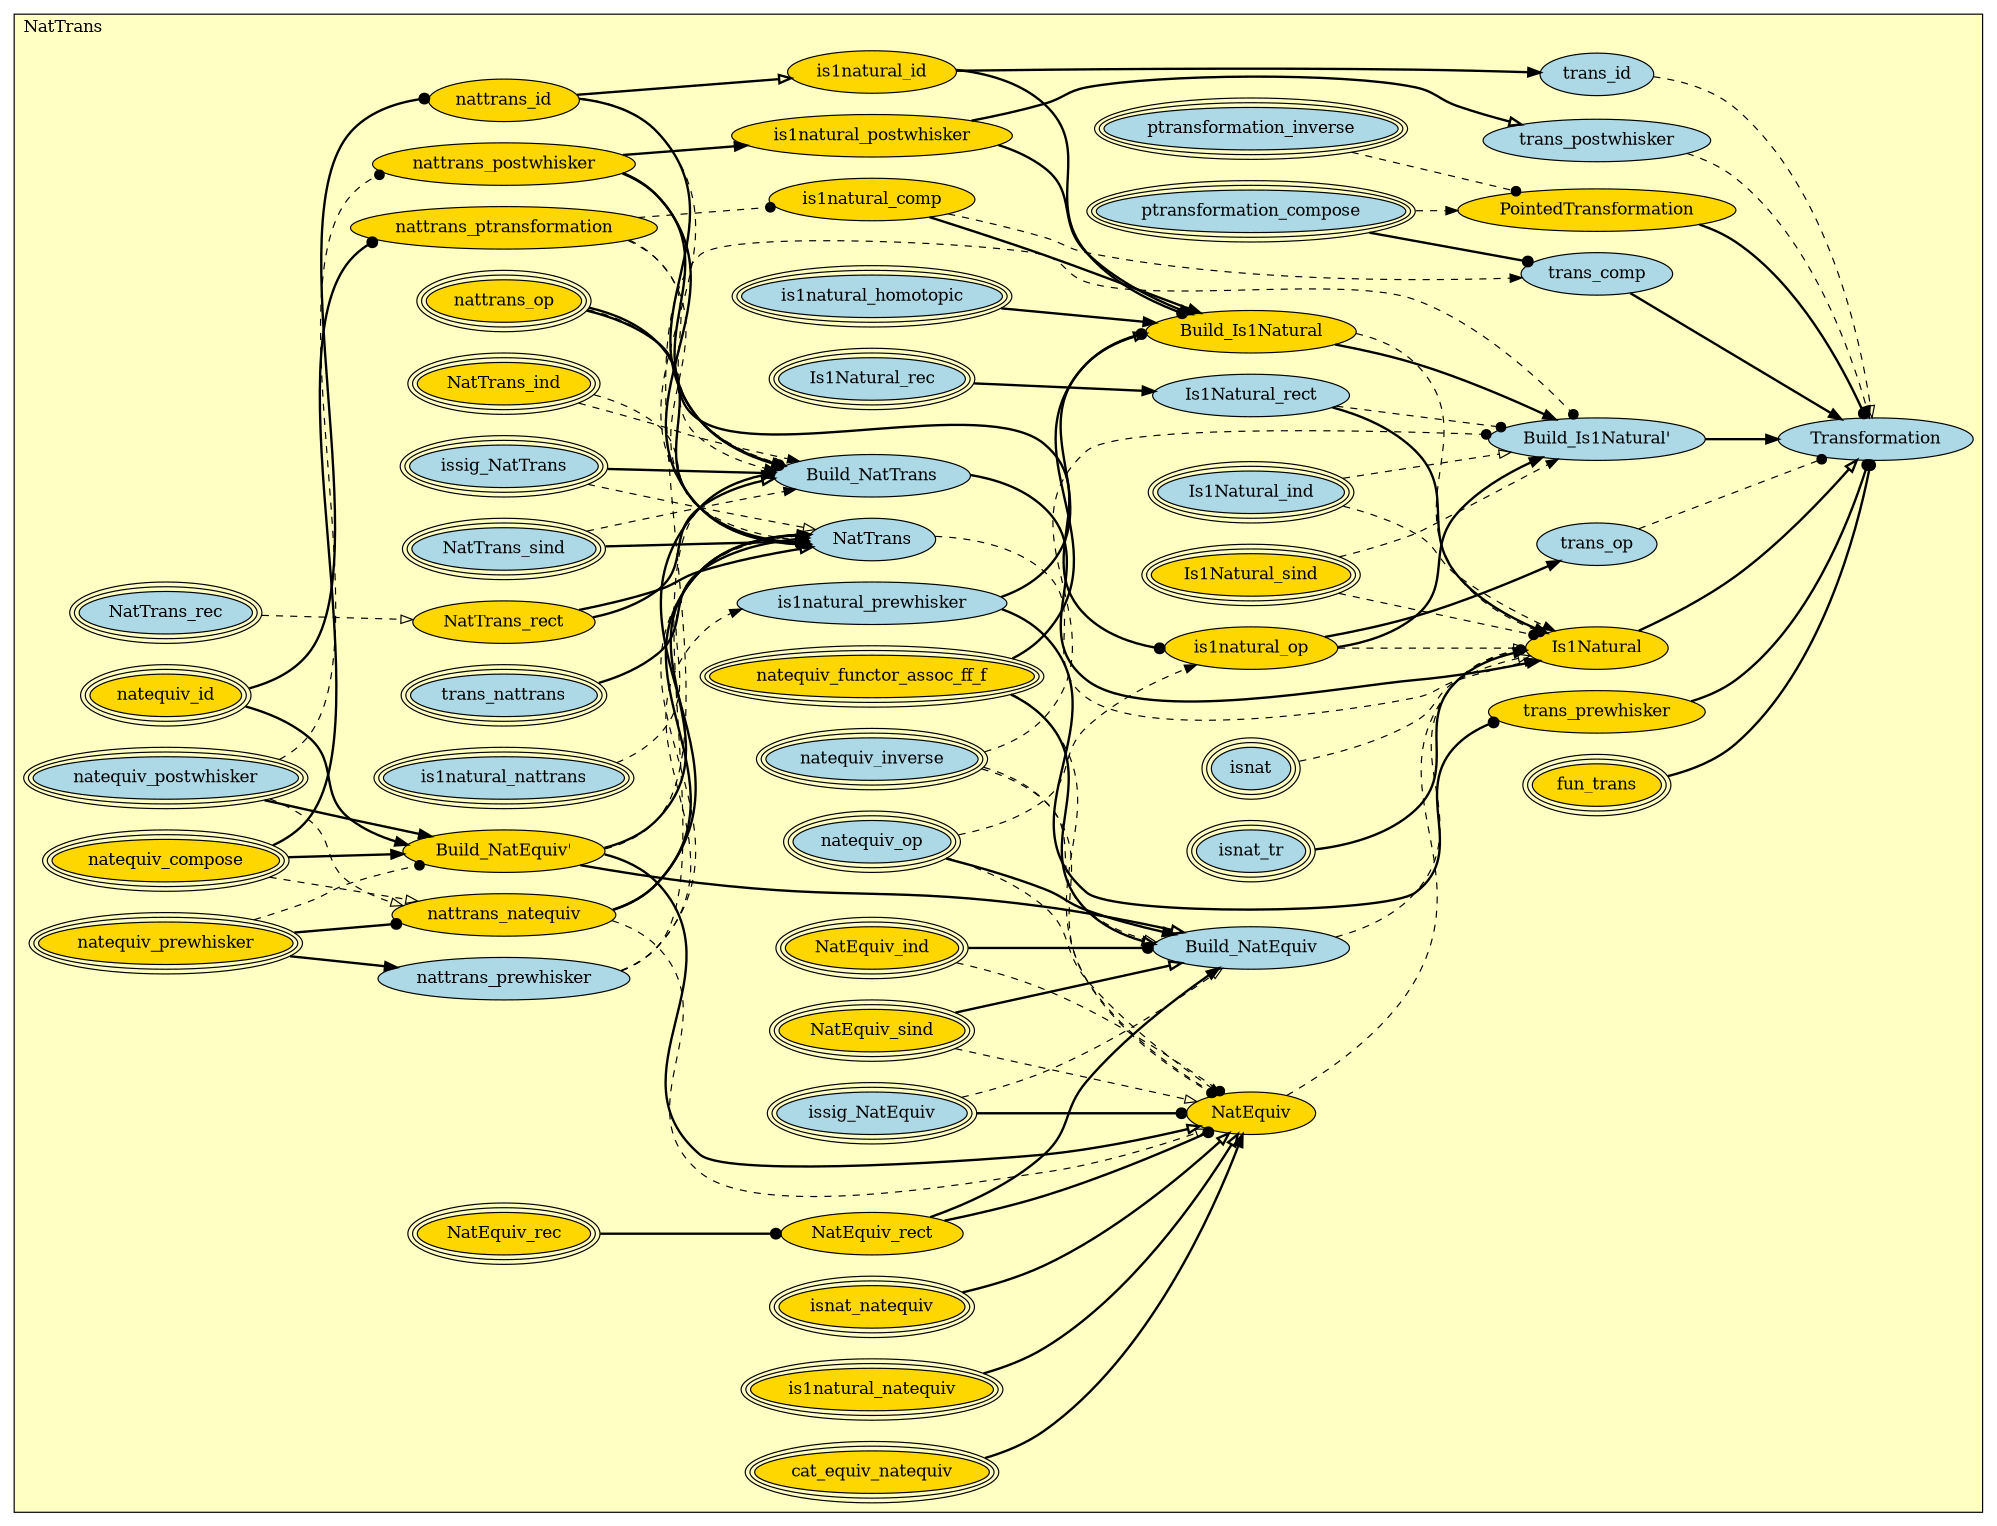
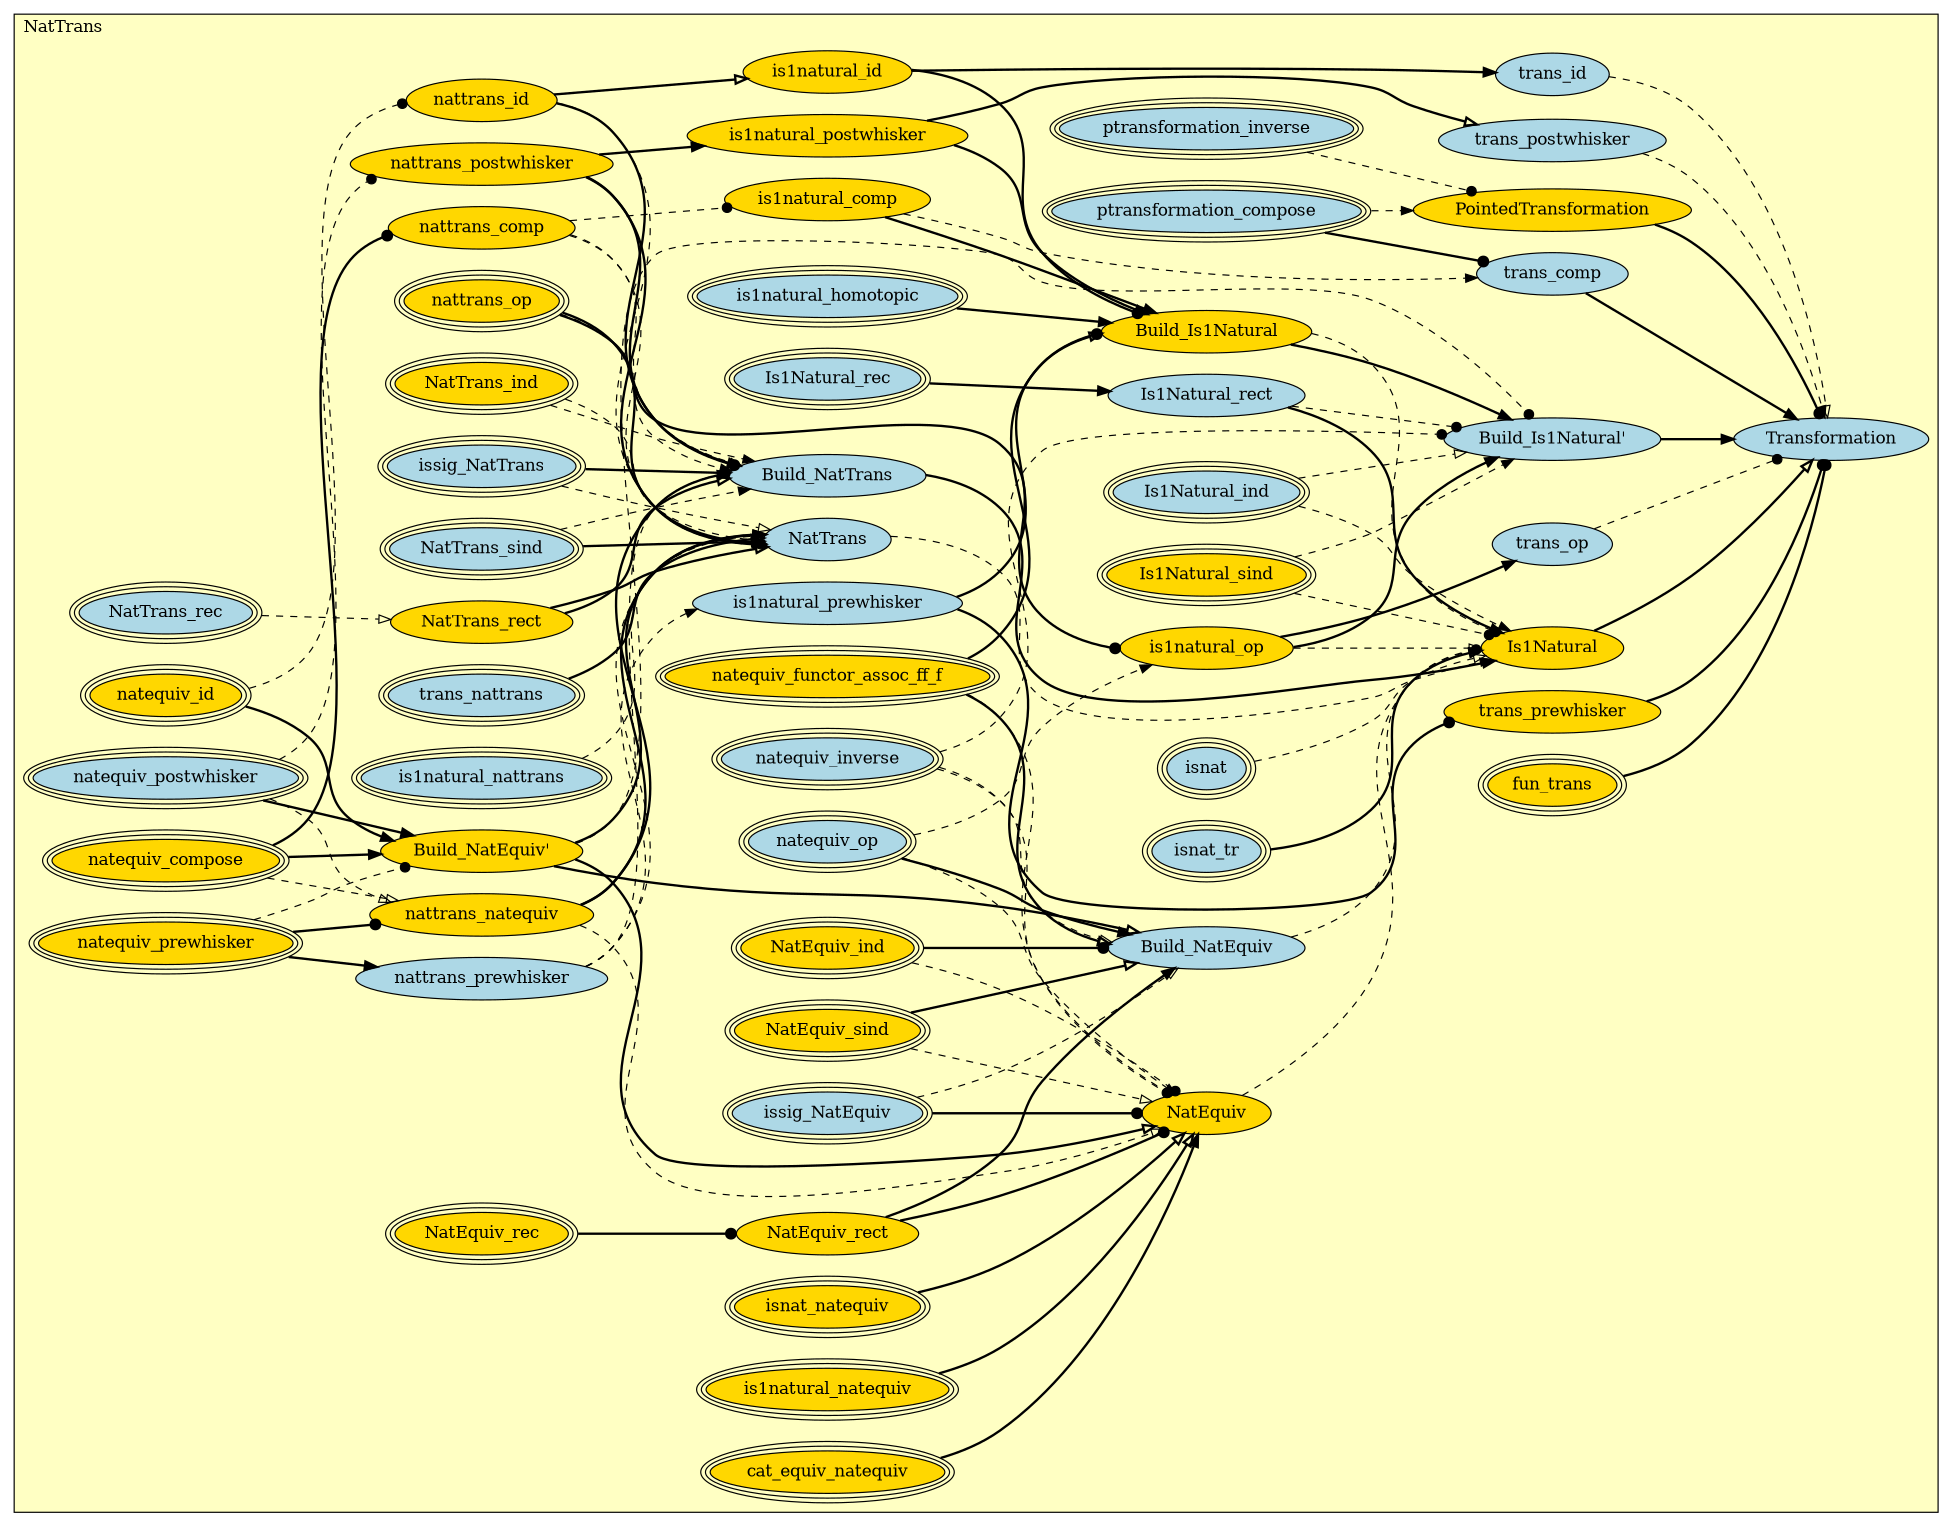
(504, 228) -> (482, 228)
(322, 236) -> (323, 236)
